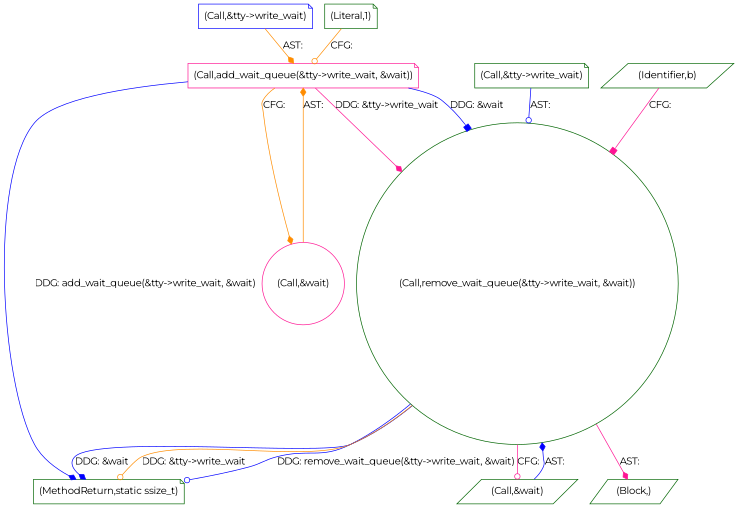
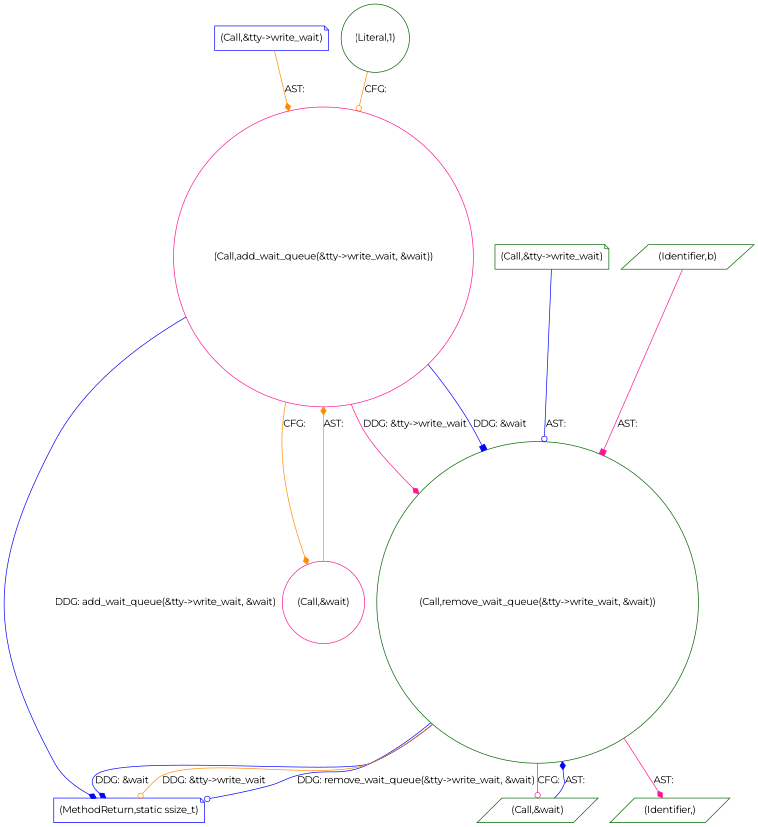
(351, 16) -> (375, 38)
(303, 76) -> (323, 257)
(662, 105) -> (629, 424)
(109, 492) -> (129, 810)
(634, 492) -> (670, 810)
